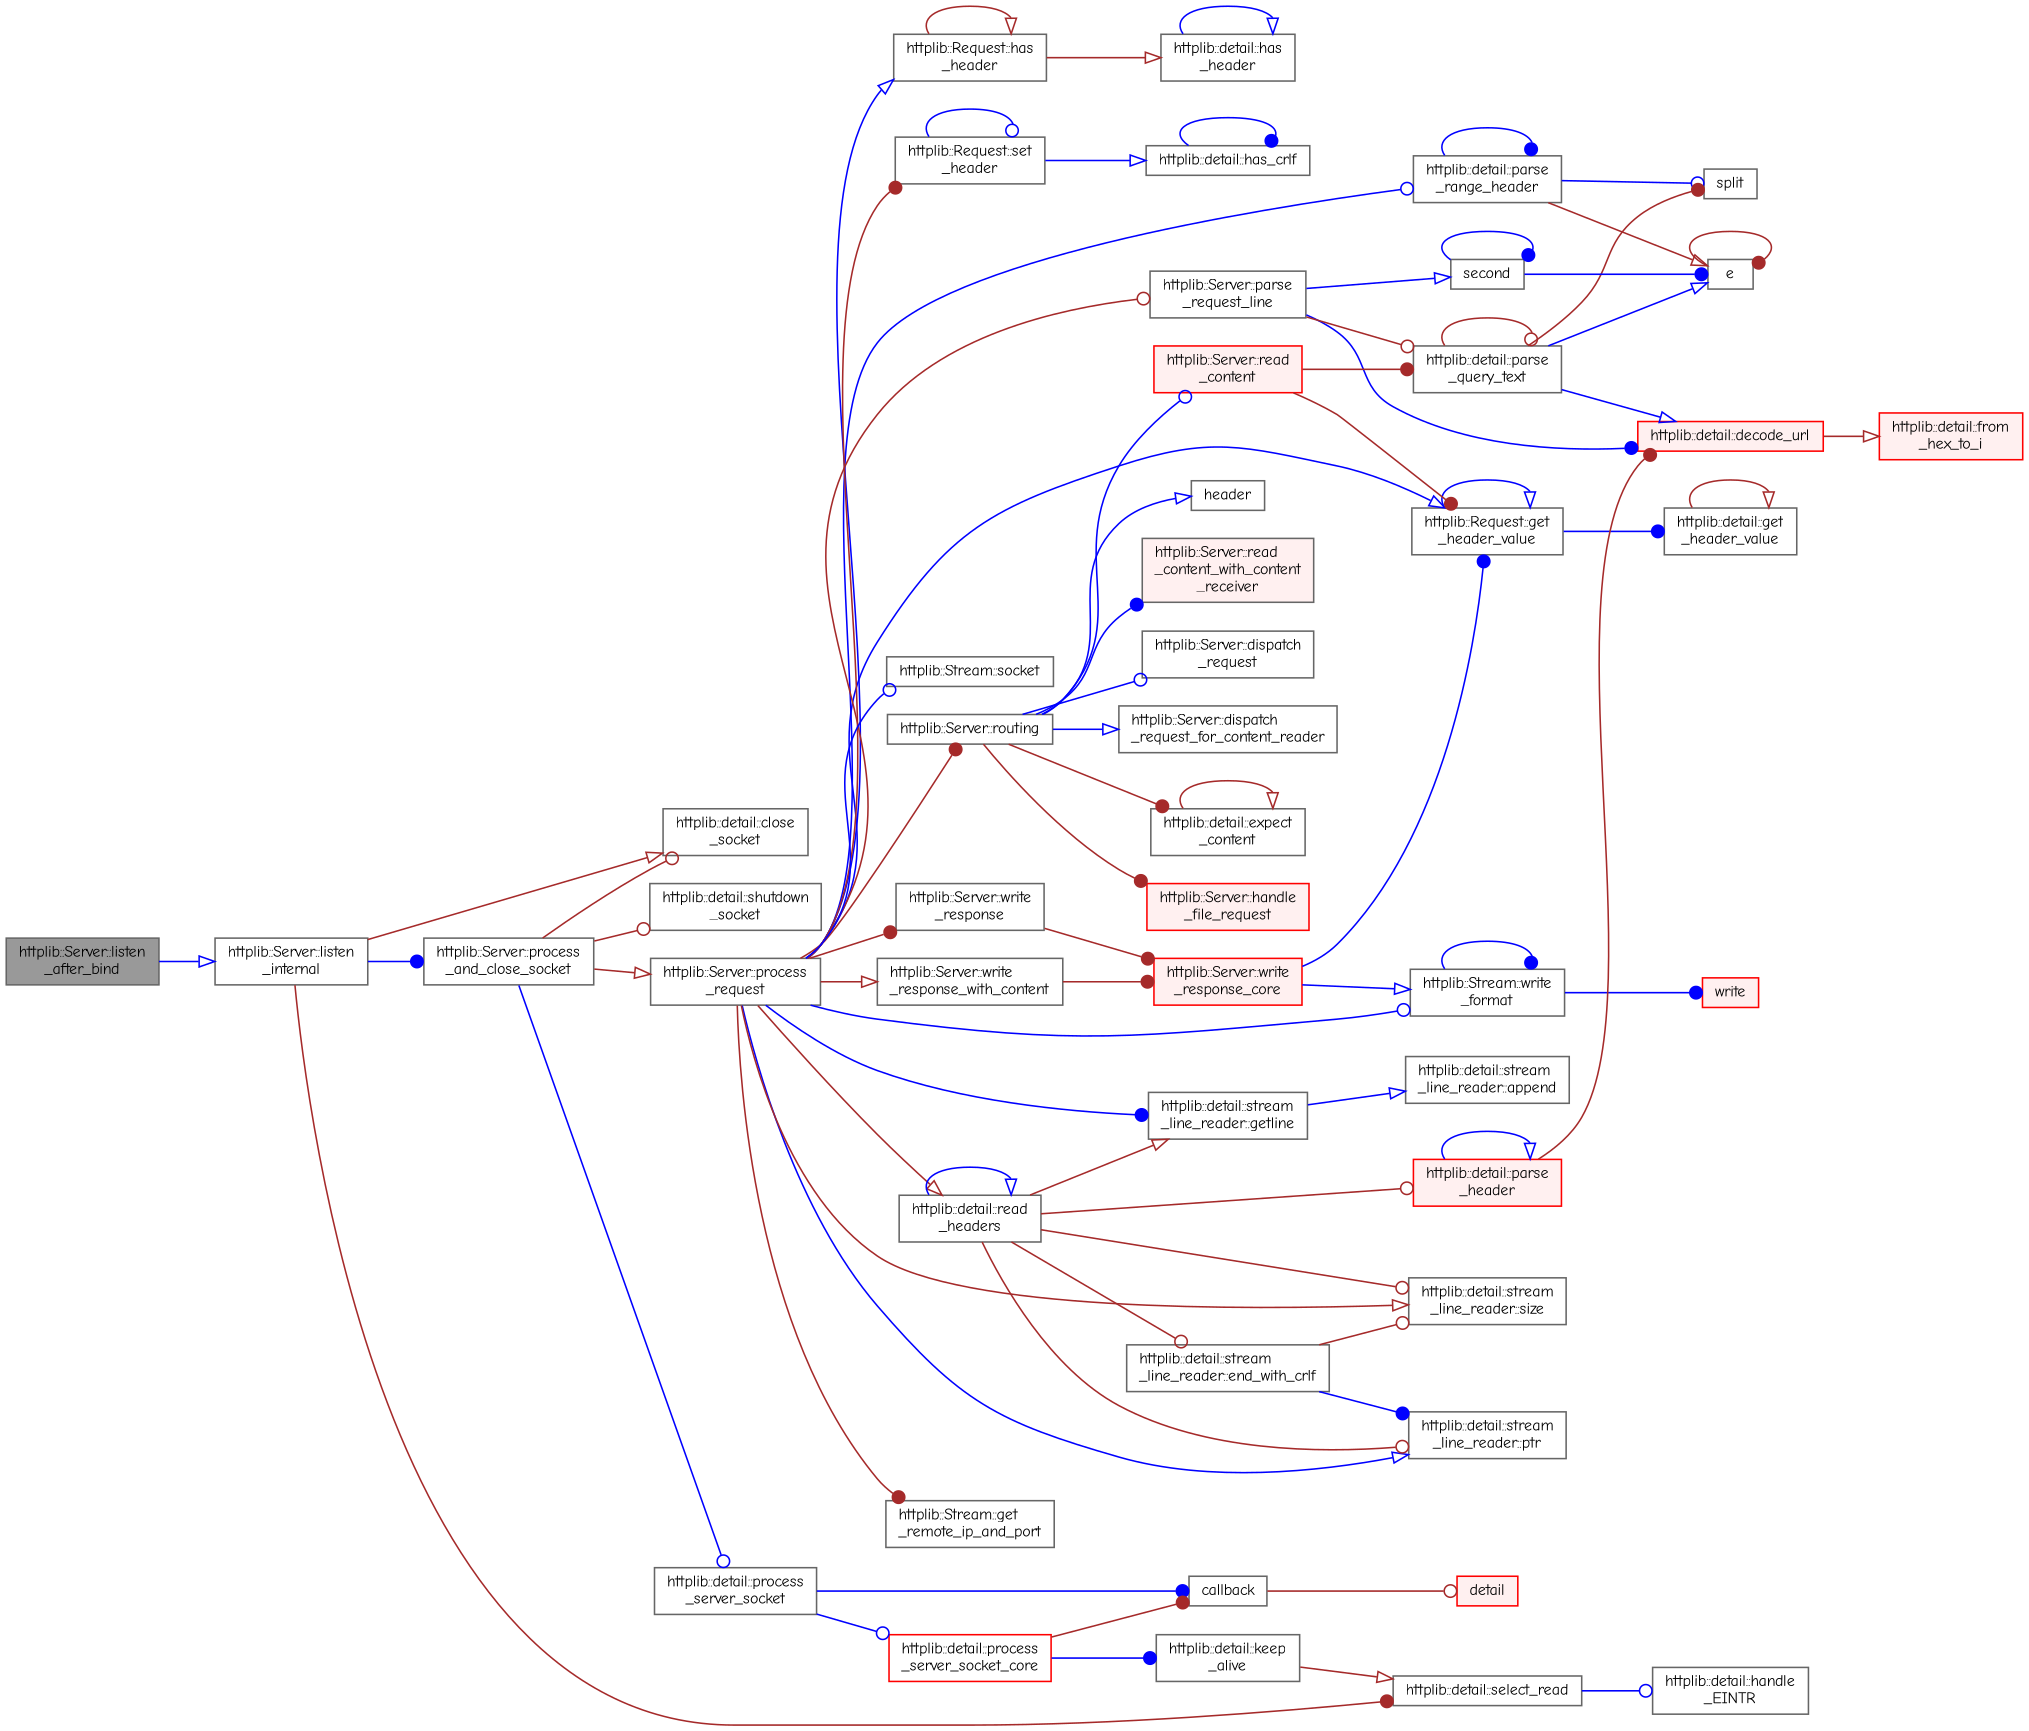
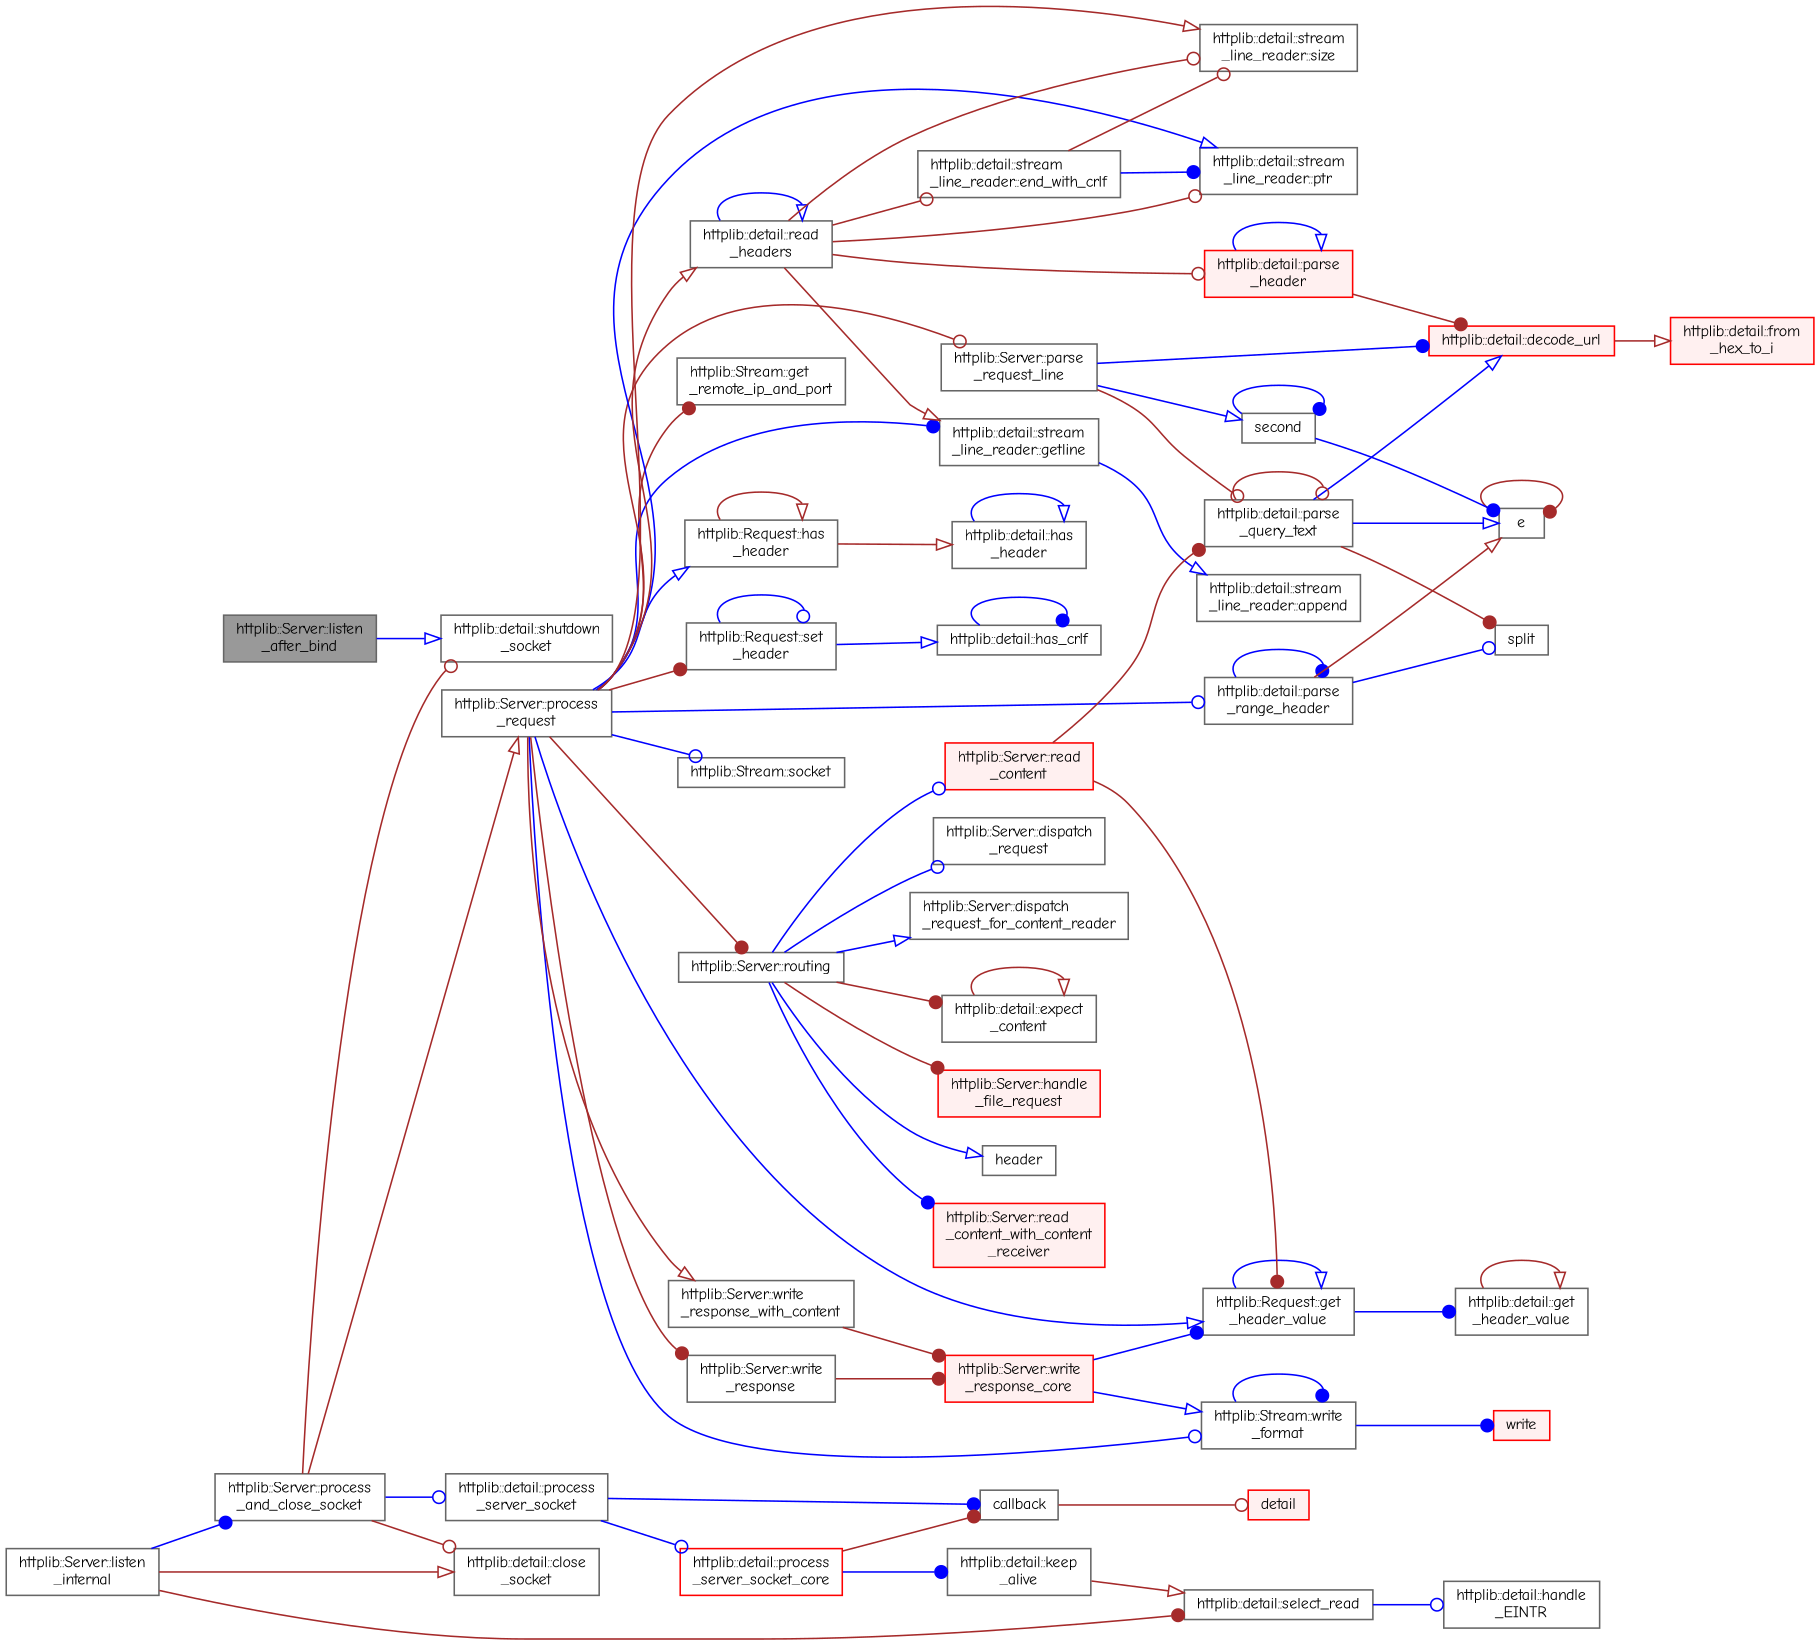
(1228, 570) -> (1019, 1235)
(179, 961) -> (401, 639)
